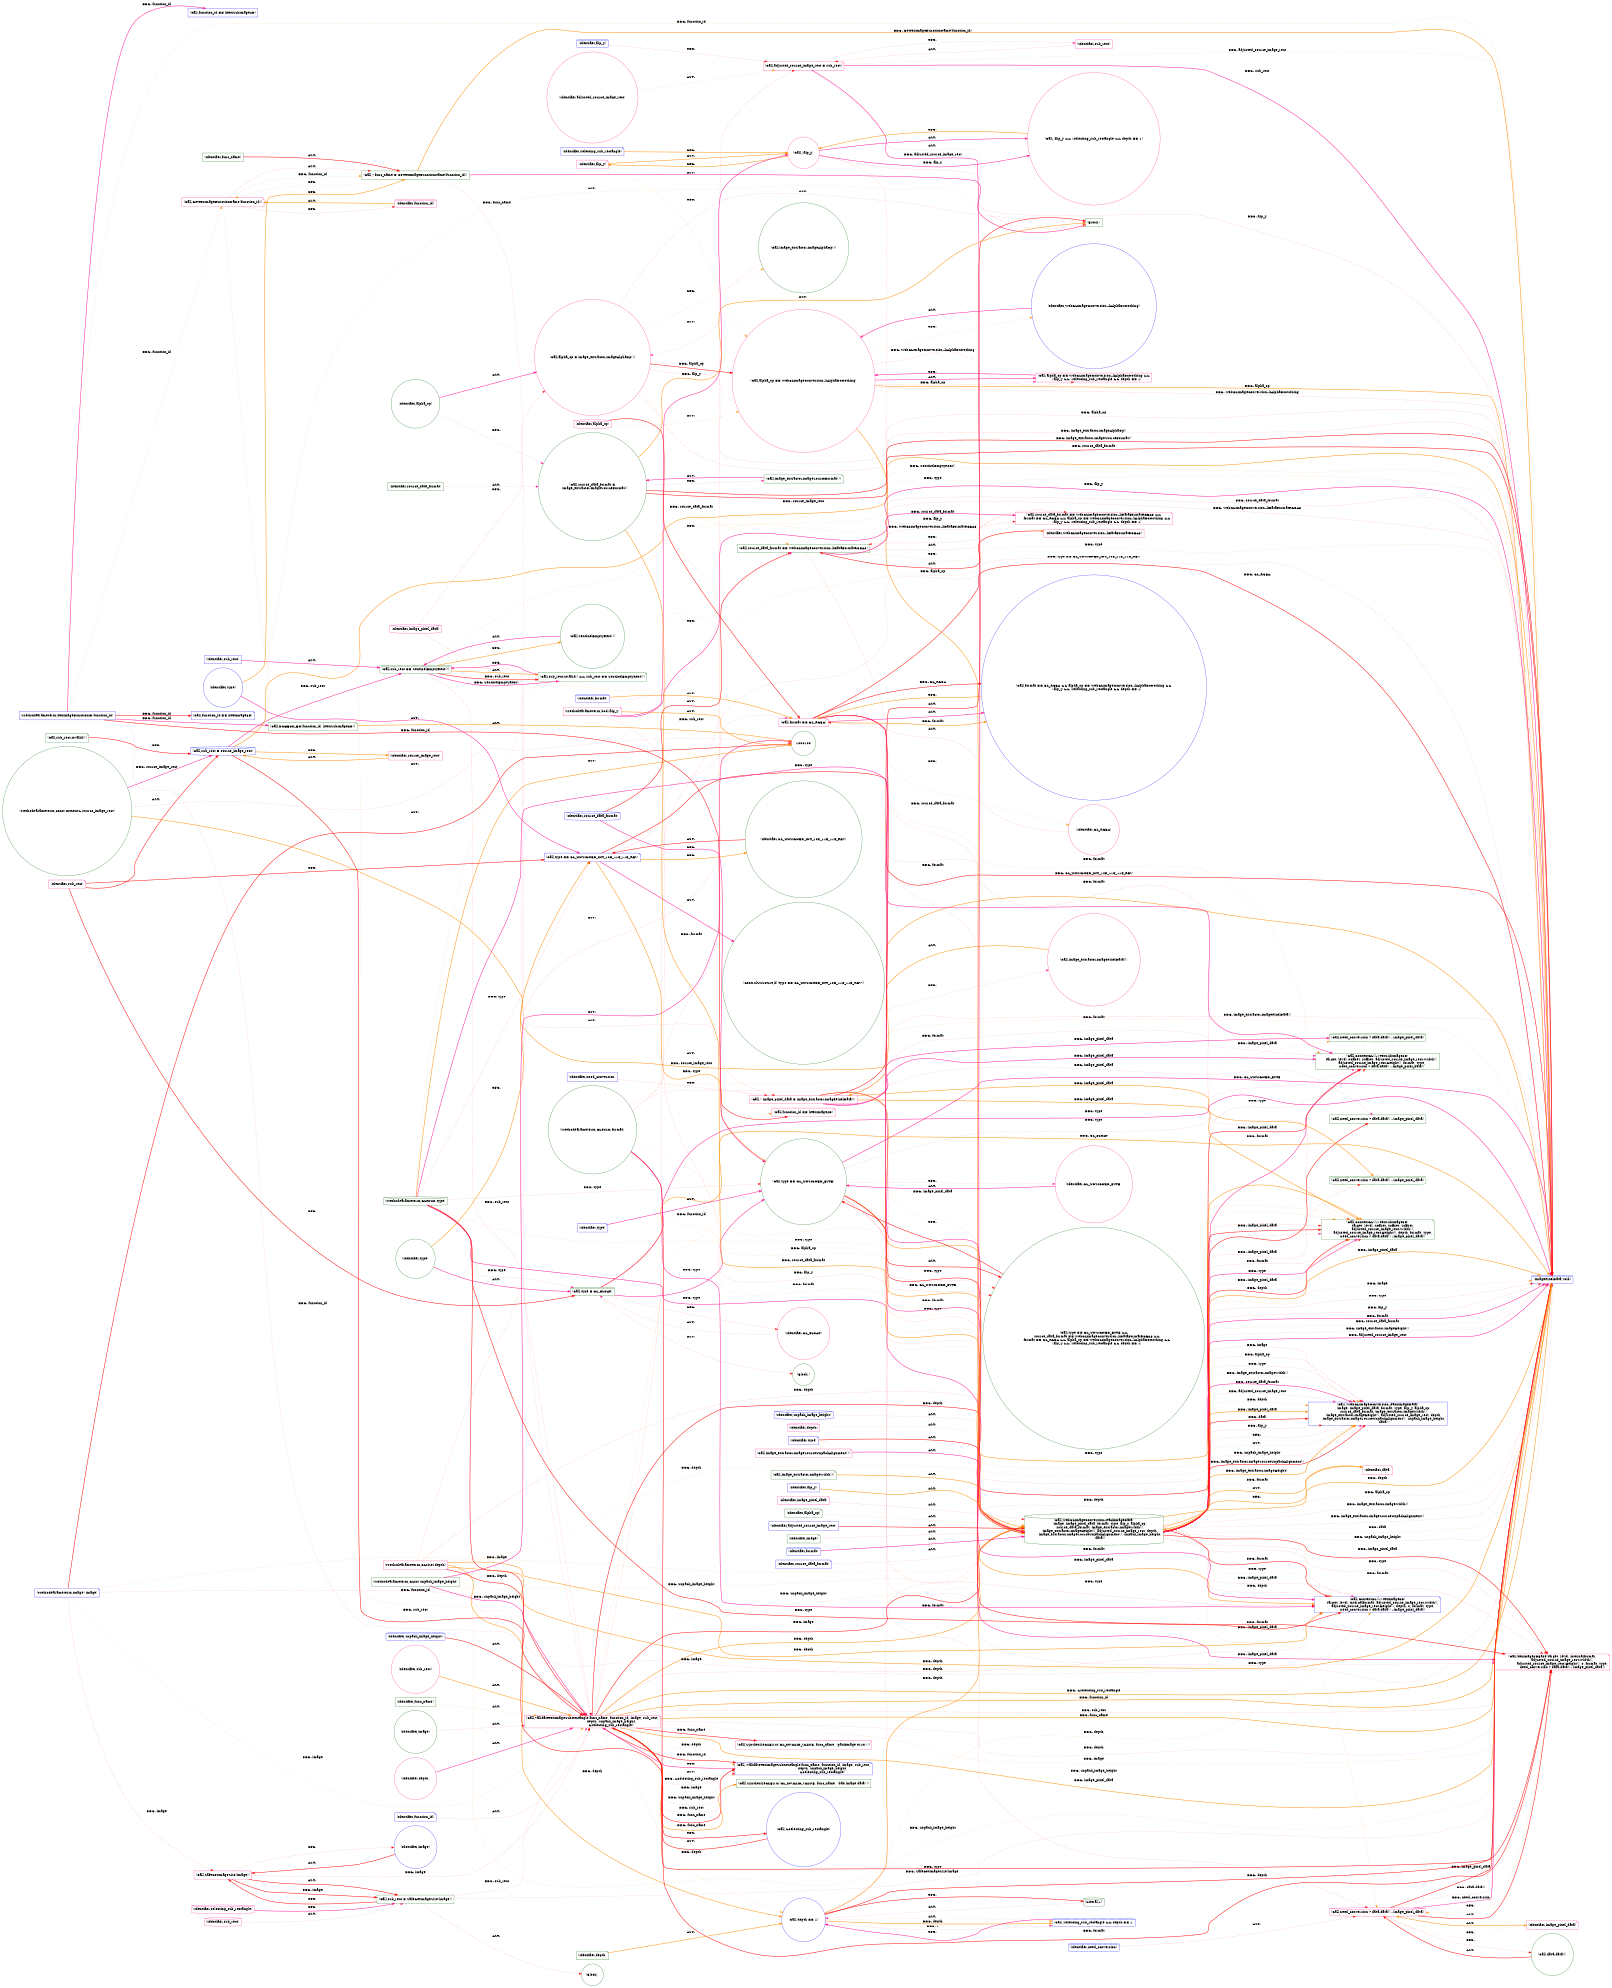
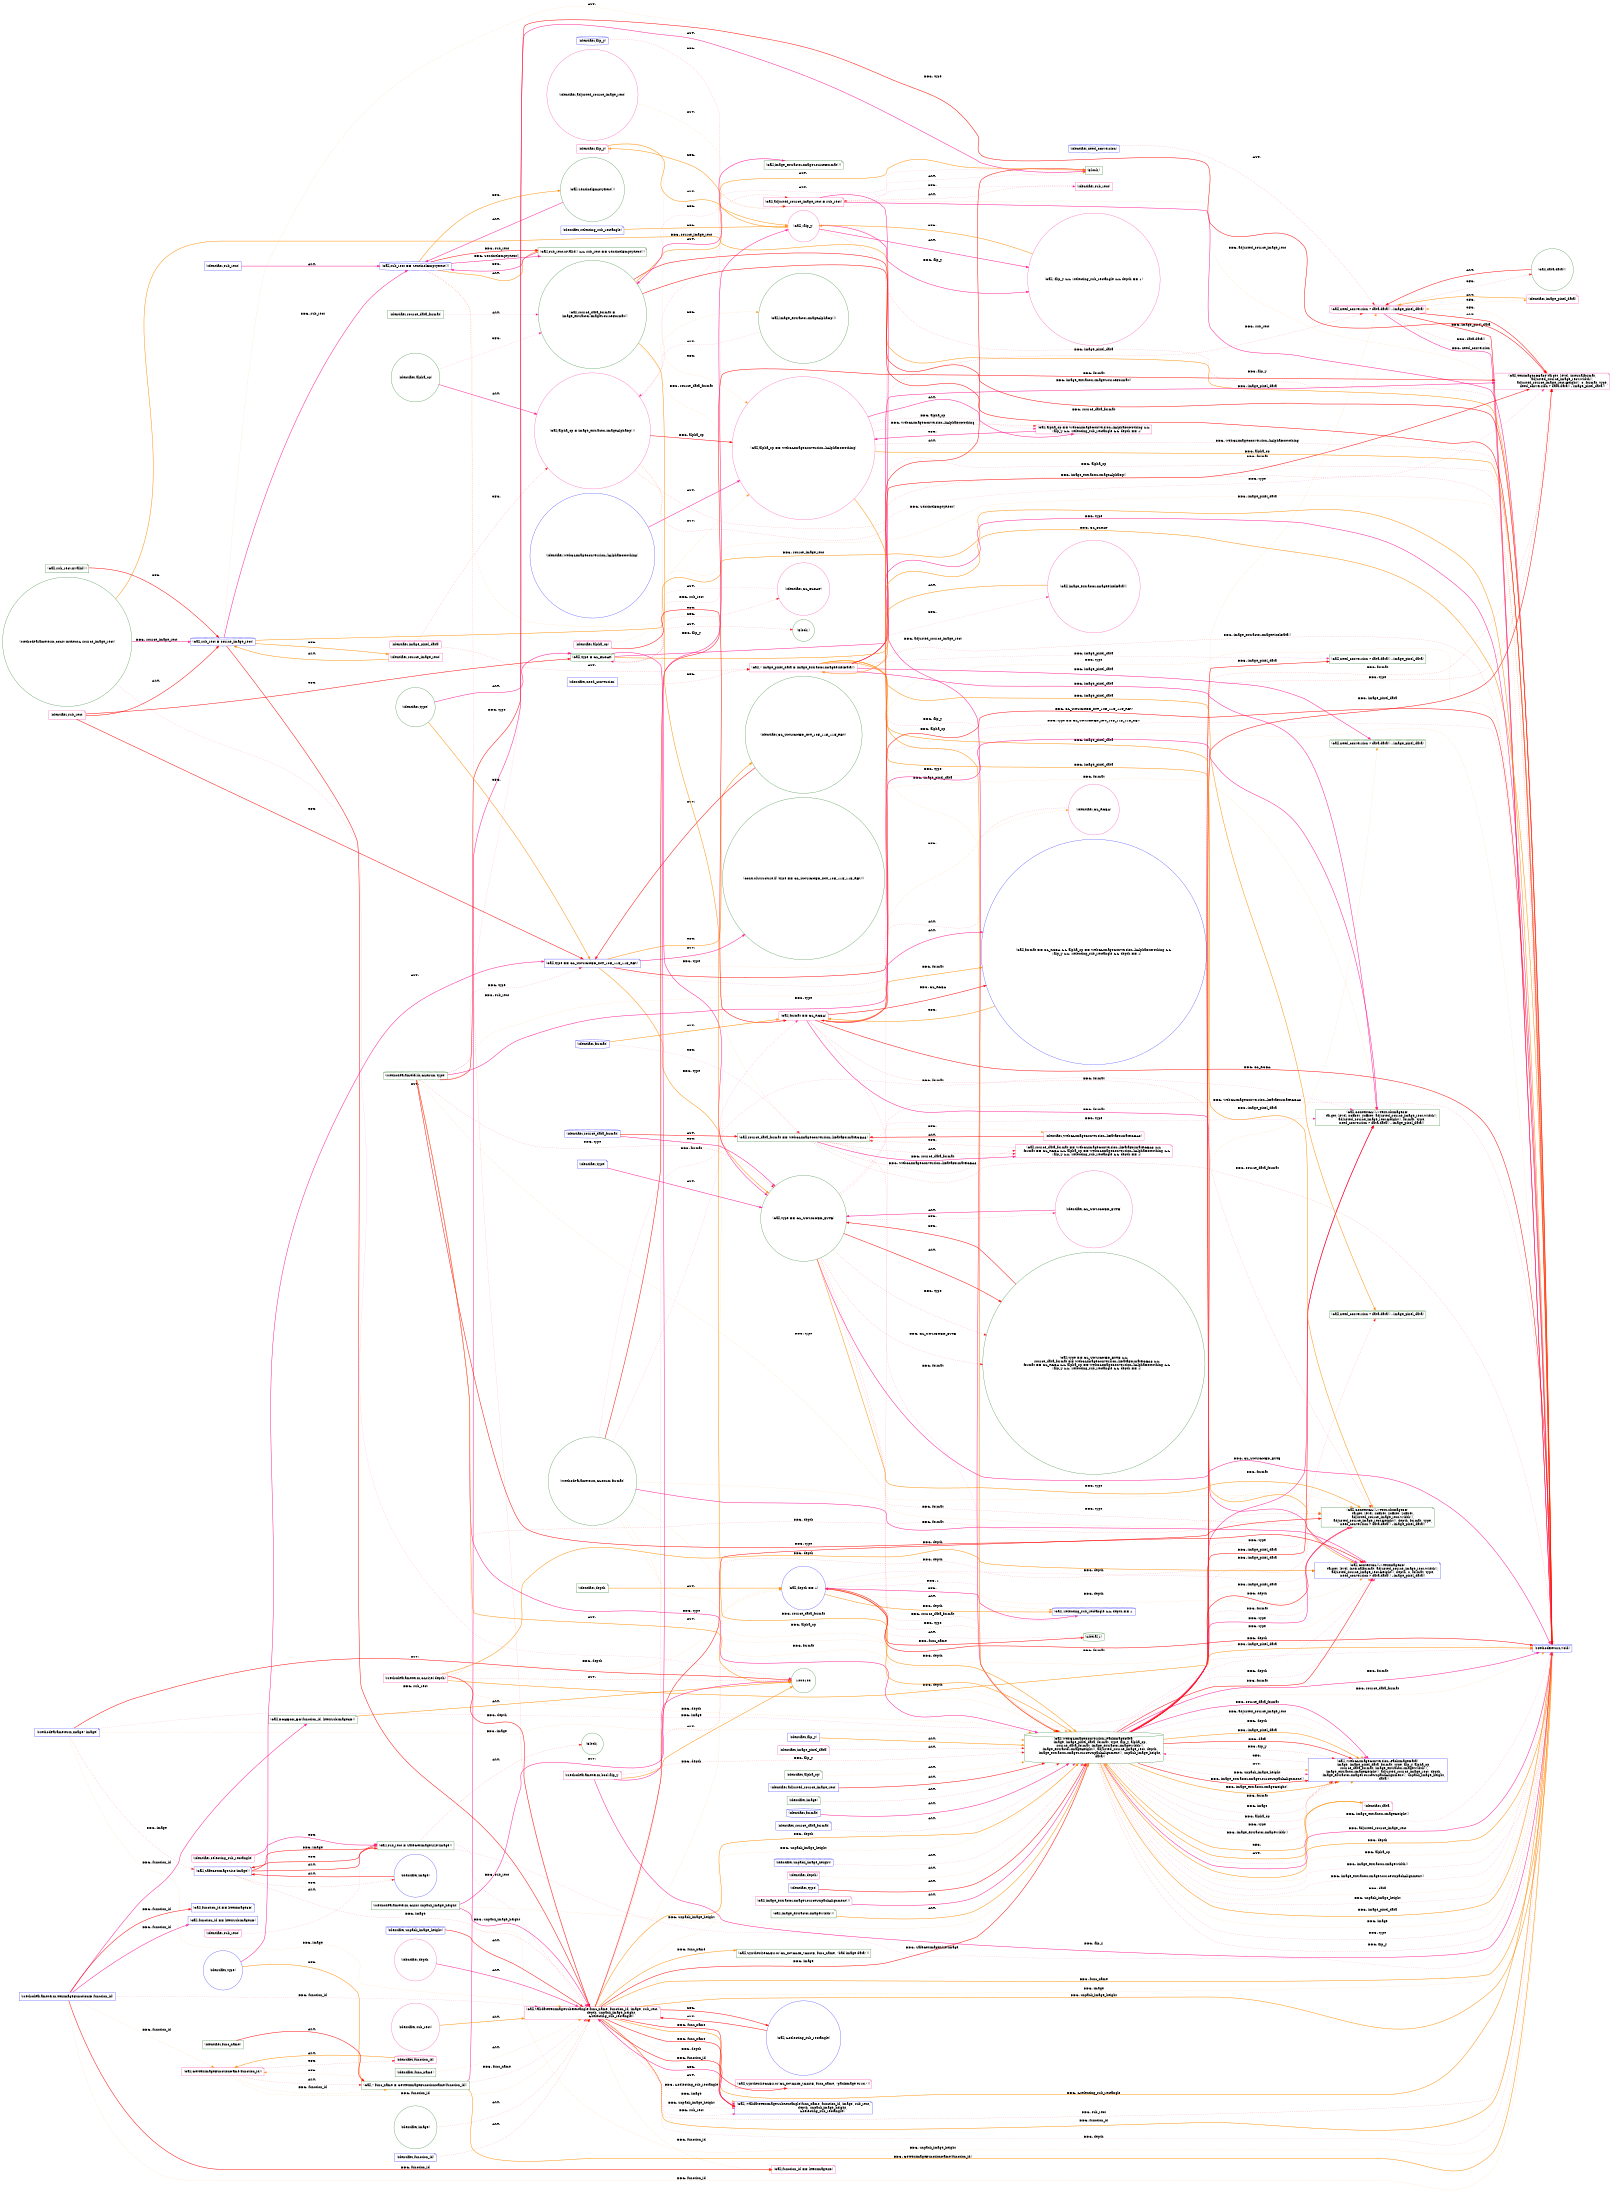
(949, 333) -> none
(416, 669) -> (416, 266)
(1552, 1279) -> (1552, 1648)
(539, 1794) -> (627, 1669)
(223, 1875) -> (223, 1871)
(933, 1895) -> (933, 1641)
